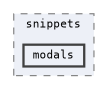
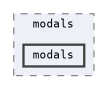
(54, 25) -> (54, 25)
